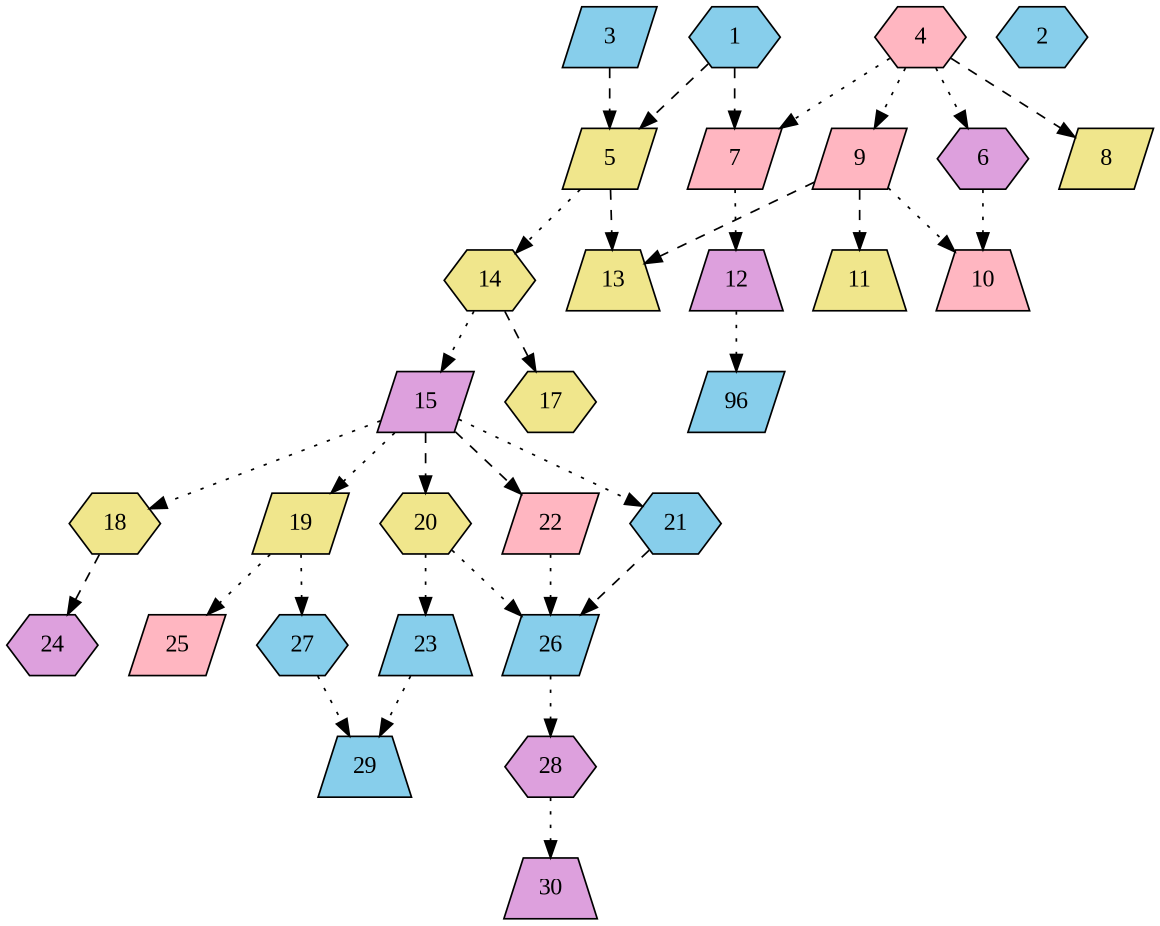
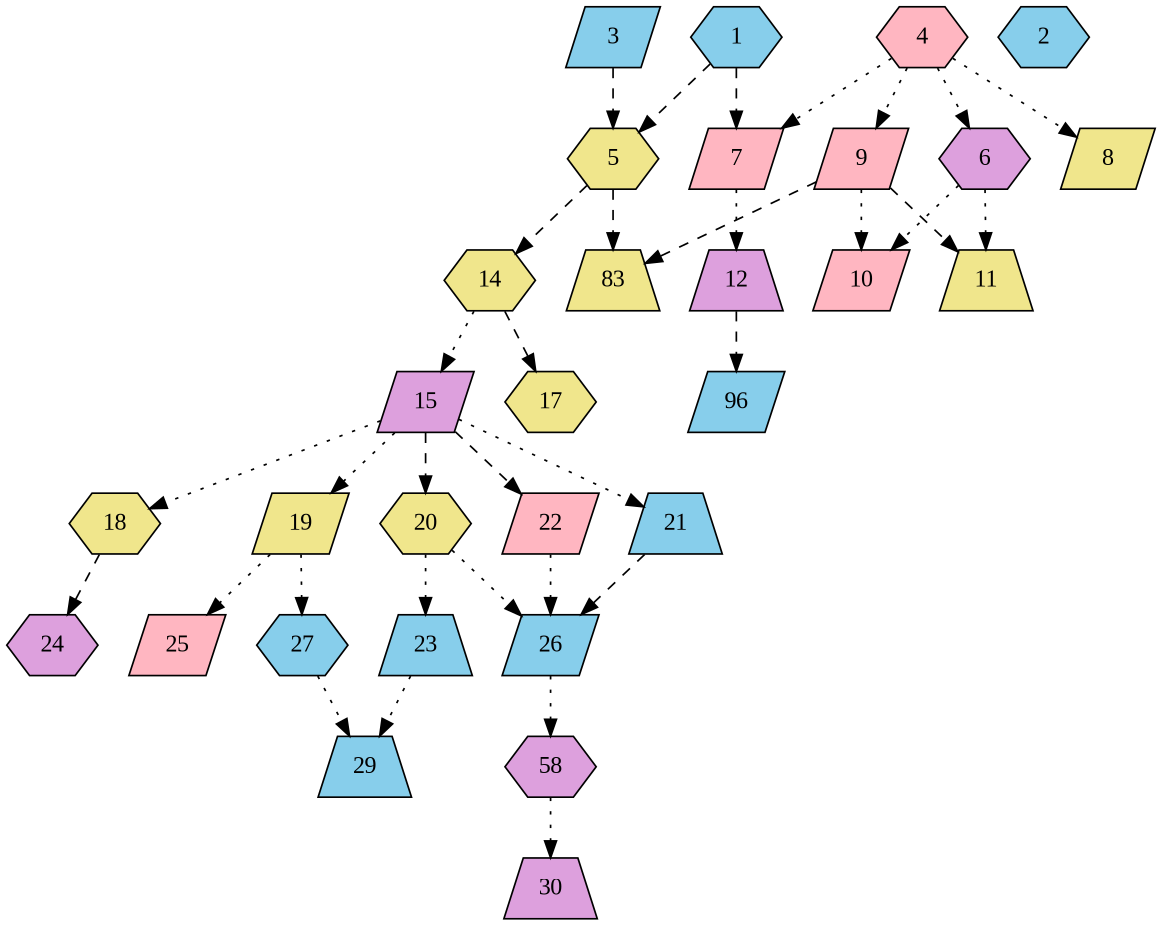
(1006, 93) -> (1008, 93)
(610, 159) -> (613, 159)
none -> (985, 211)
(554, 215) -> (558, 214)
(613, 280) -> (613, 280)
(983, 280) -> (861, 280)
(736, 333) -> (736, 333)
(676, 524) -> (676, 524)
(551, 767) -> (551, 767)
